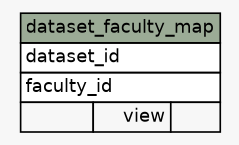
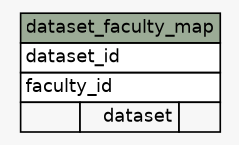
(144, 116) -> (139, 116)
